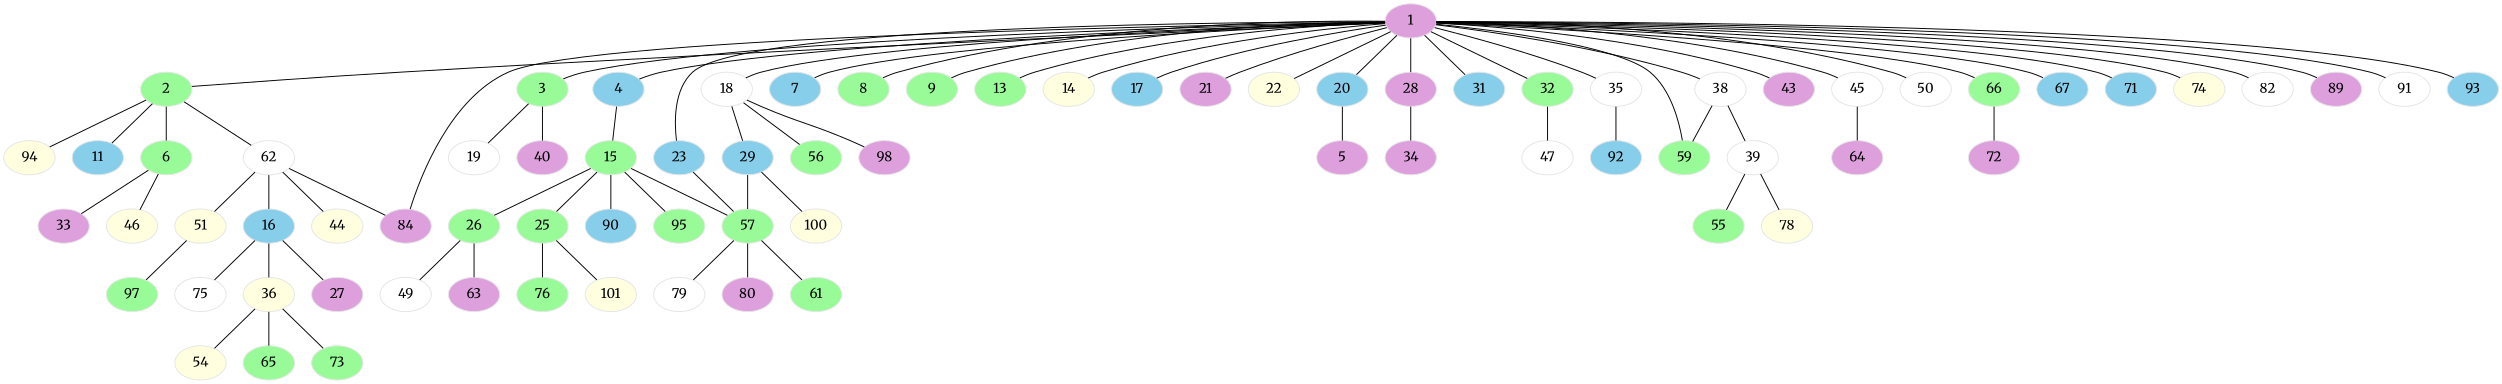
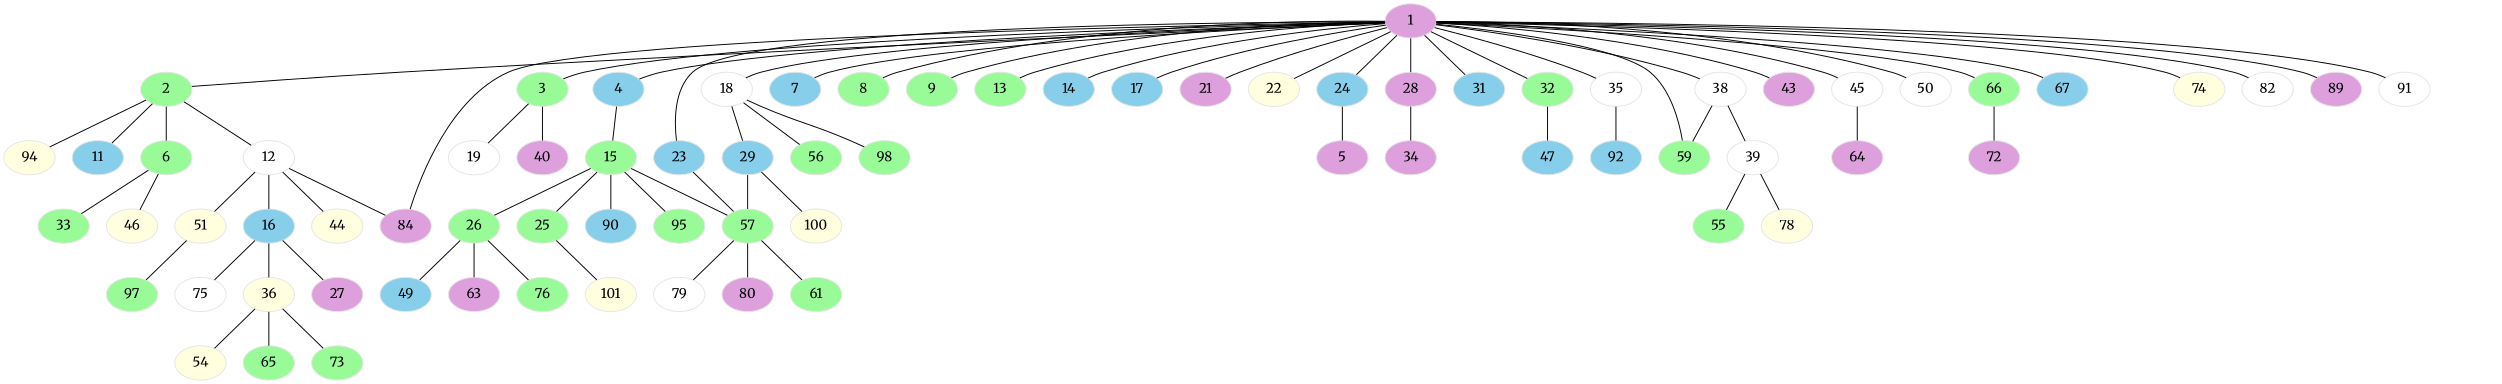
(1069, 89) -> (1069, 89)
(1342, 89) -> (1342, 89)
(2131, 89) -> none
(2473, 89) -> none
(269, 158) -> (269, 158)
(884, 158) -> (884, 158)
(1548, 158) -> (1548, 158)
(64, 226) -> (64, 226)
(542, 260) -> (508, 260)
(406, 294) -> (406, 294)
